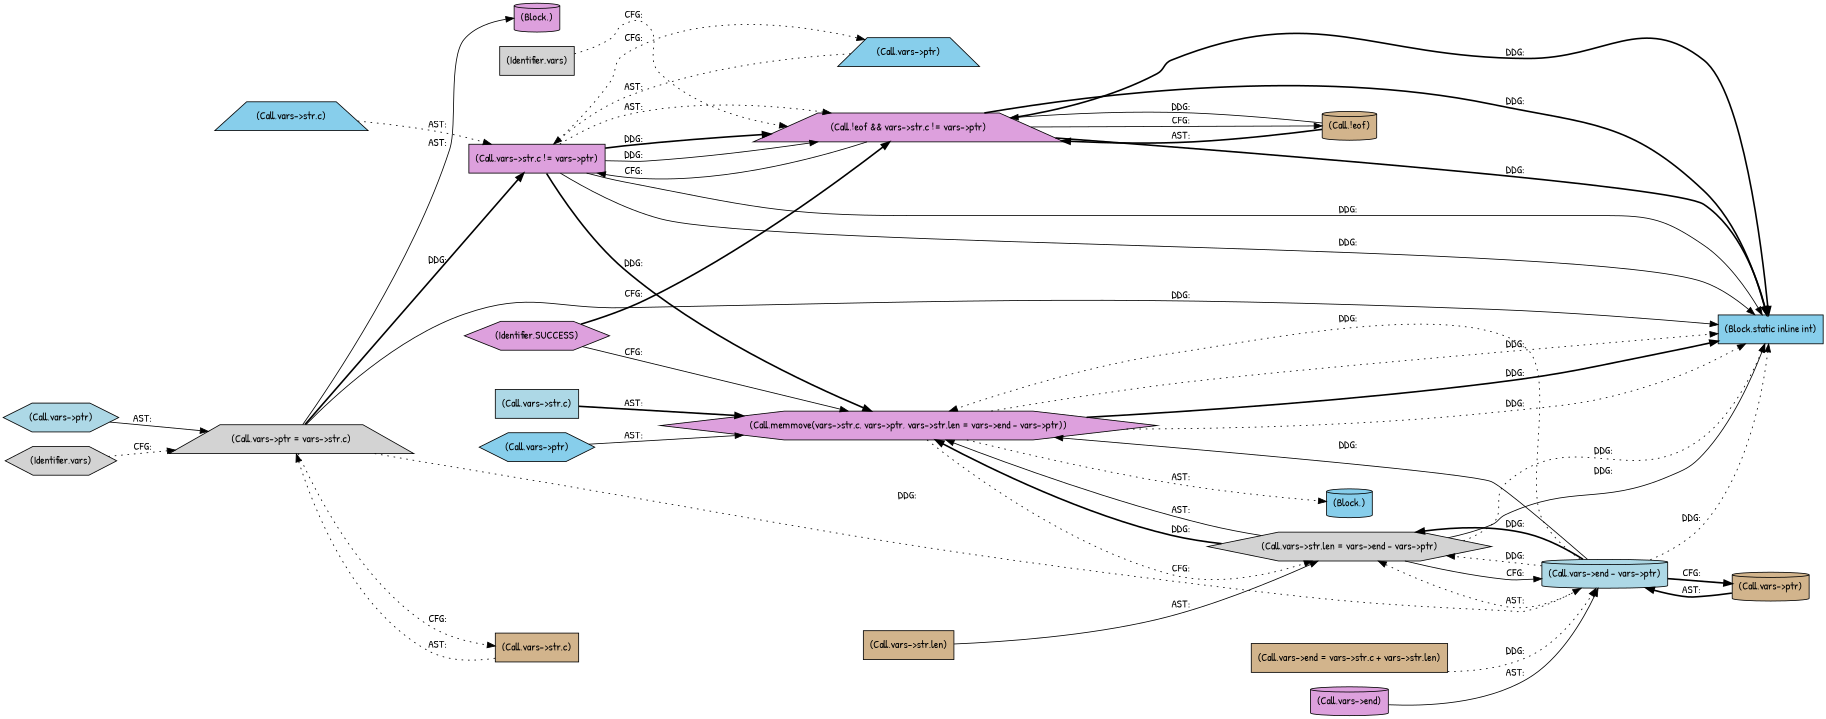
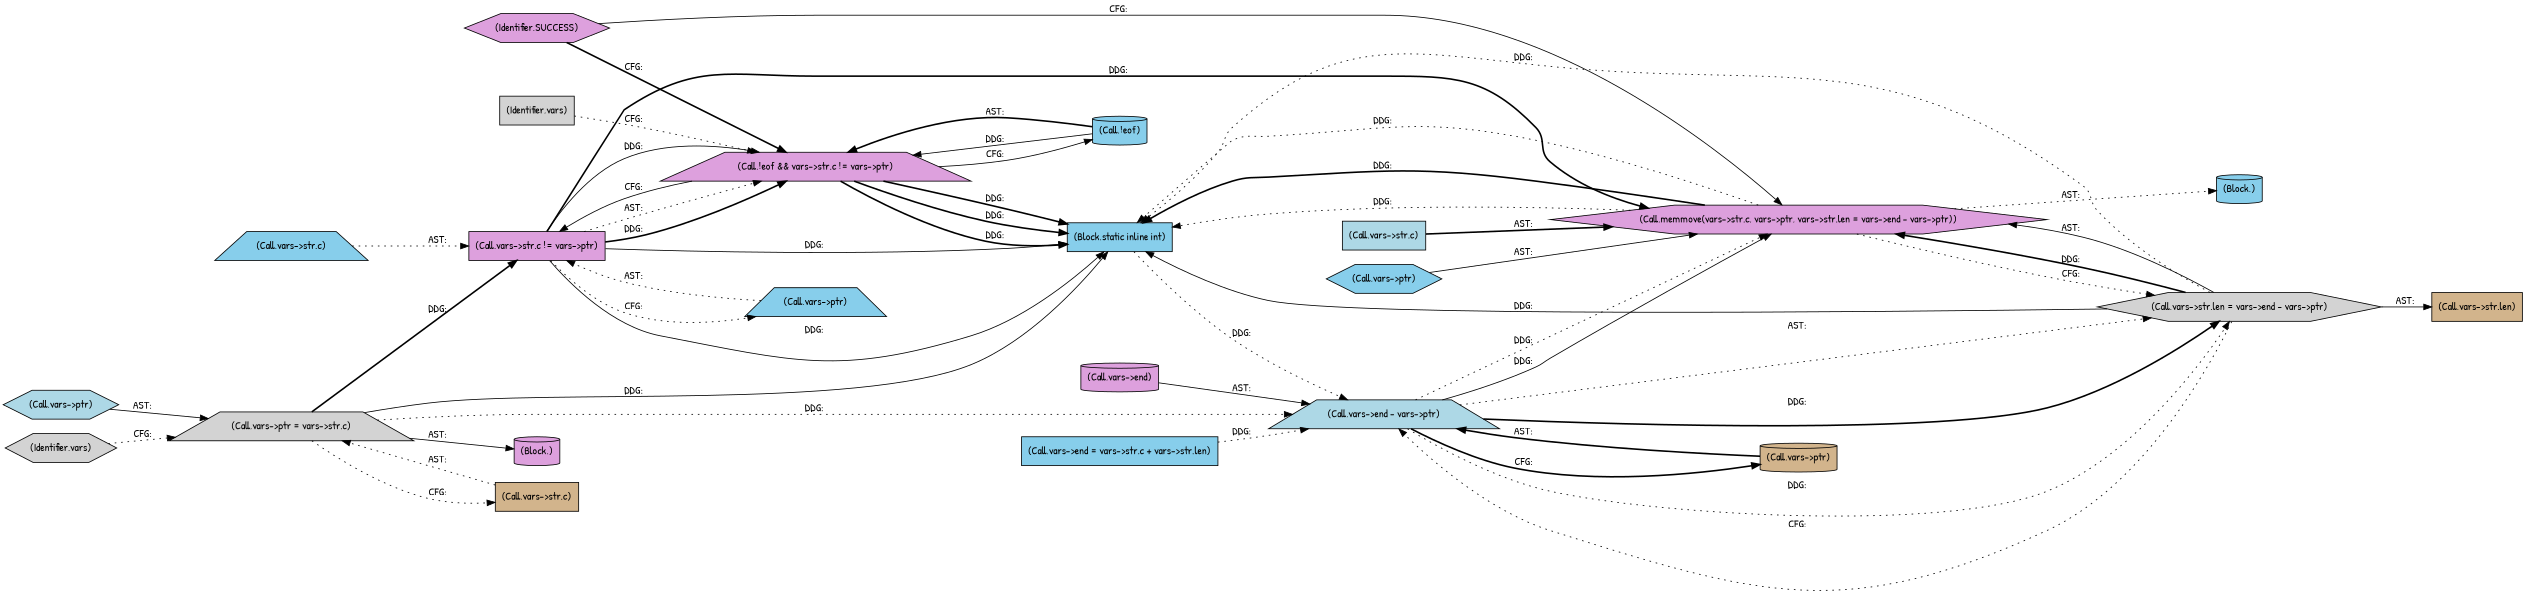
(1349, 126) -> (1120, 131)
(1735, 473) -> (1228, 336)
(1469, 574) -> (1853, 589)
(1605, 574) -> (1384, 414)
(1137, 624) -> (2403, 307)
(1349, 658) -> (1120, 451)
